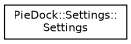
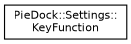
(66, 22) -> (66, 22)
